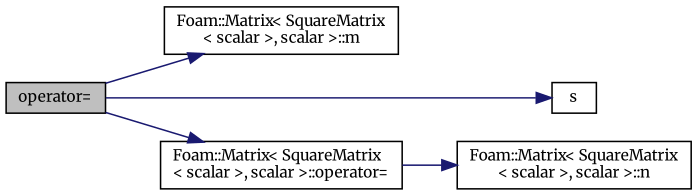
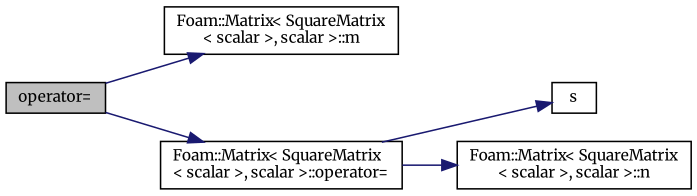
(321, 98) -> (459, 124)
